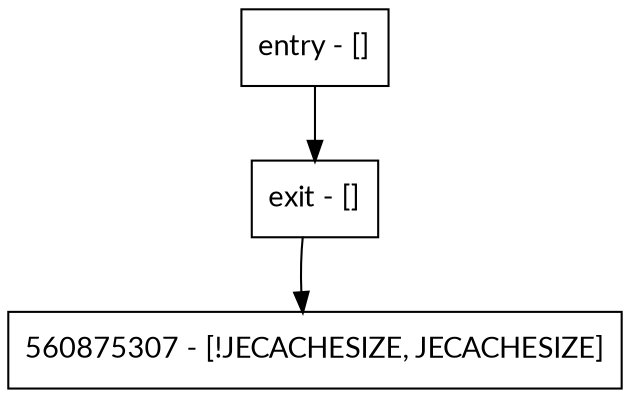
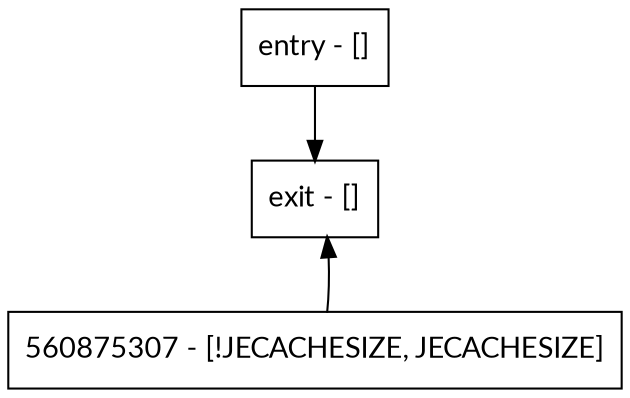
(301, 264) -> (329, 285)
